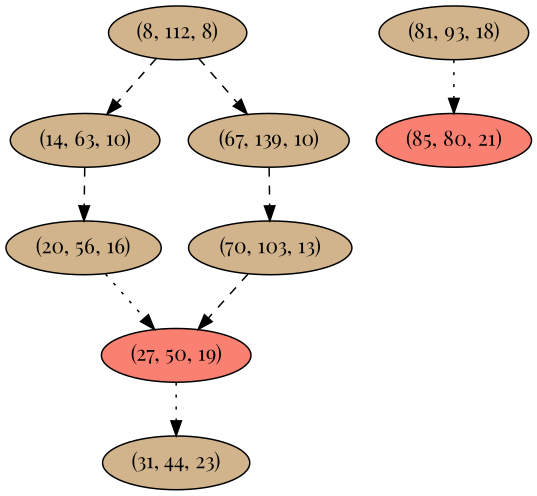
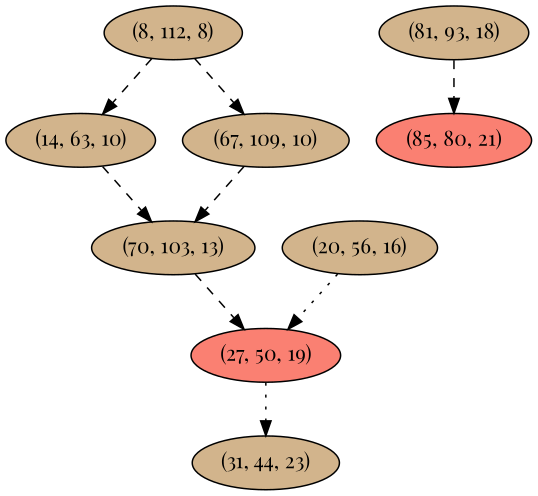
(454, 79) -> (454, 79)
(269, 140) -> (266, 140)
(84, 187) -> (122, 188)
